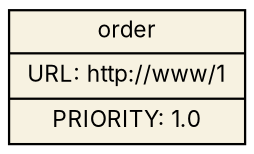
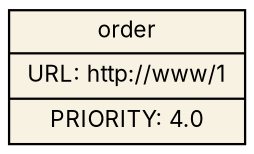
(127, 120) -> (127, 120)
